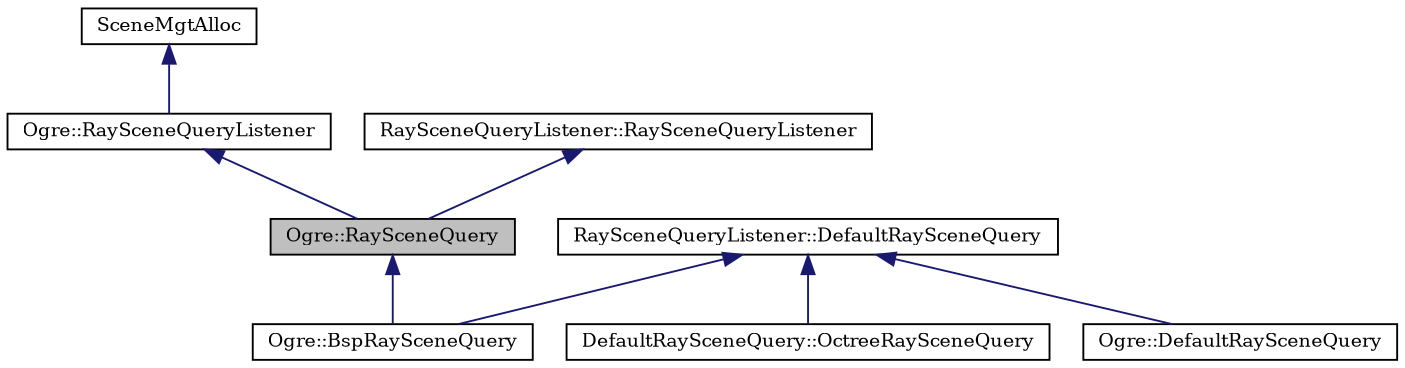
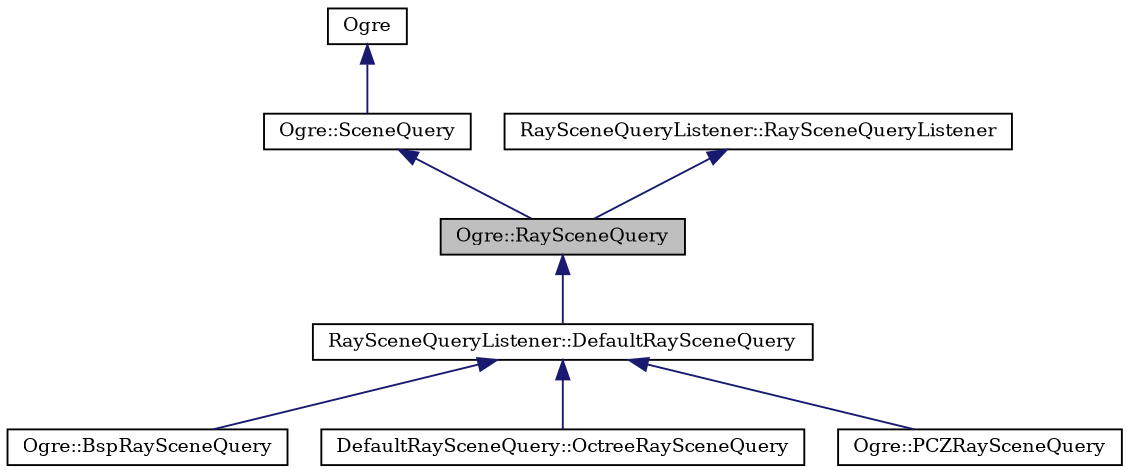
(169, 26) -> (367, 26)
(169, 132) -> (367, 132)
(393, 299) -> (563, 299)
(1240, 342) -> (980, 447)
